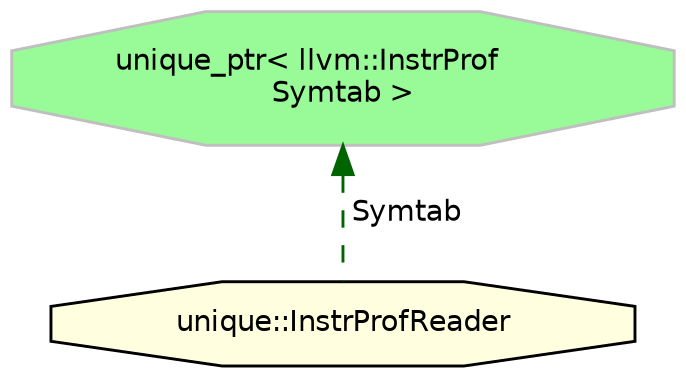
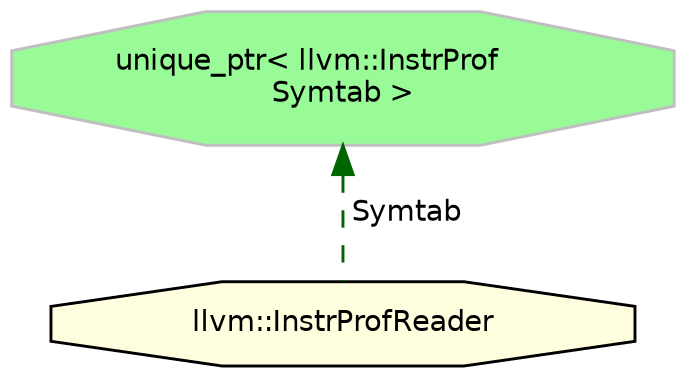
(343, 324) -> (343, 324)
